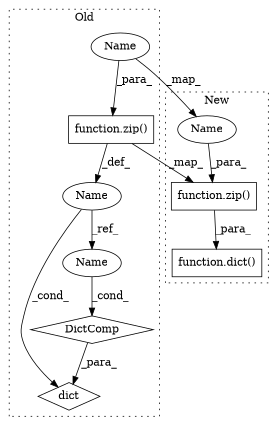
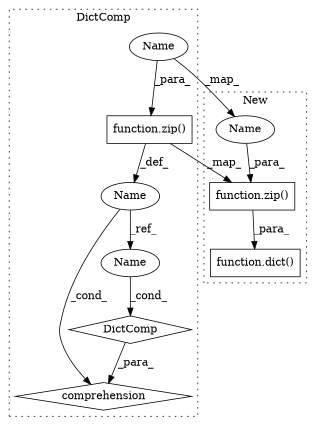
(84, 18) -> (104, 18)
(69, 396) -> (104, 396)
